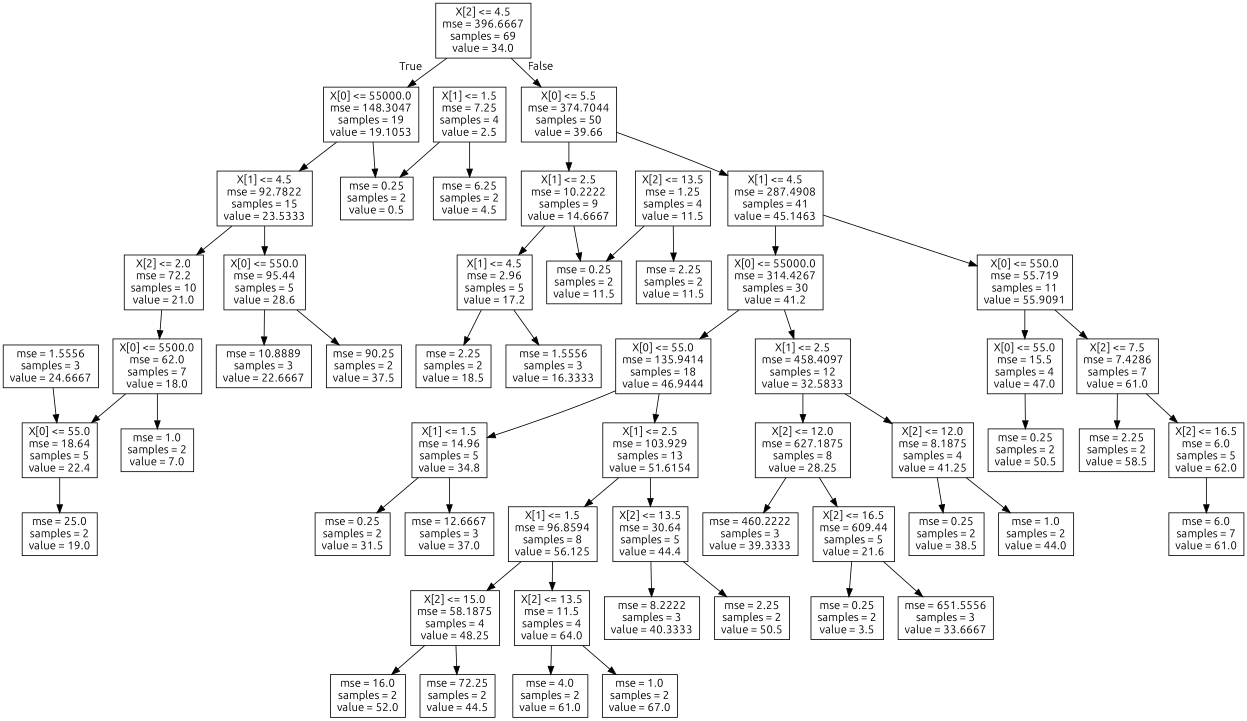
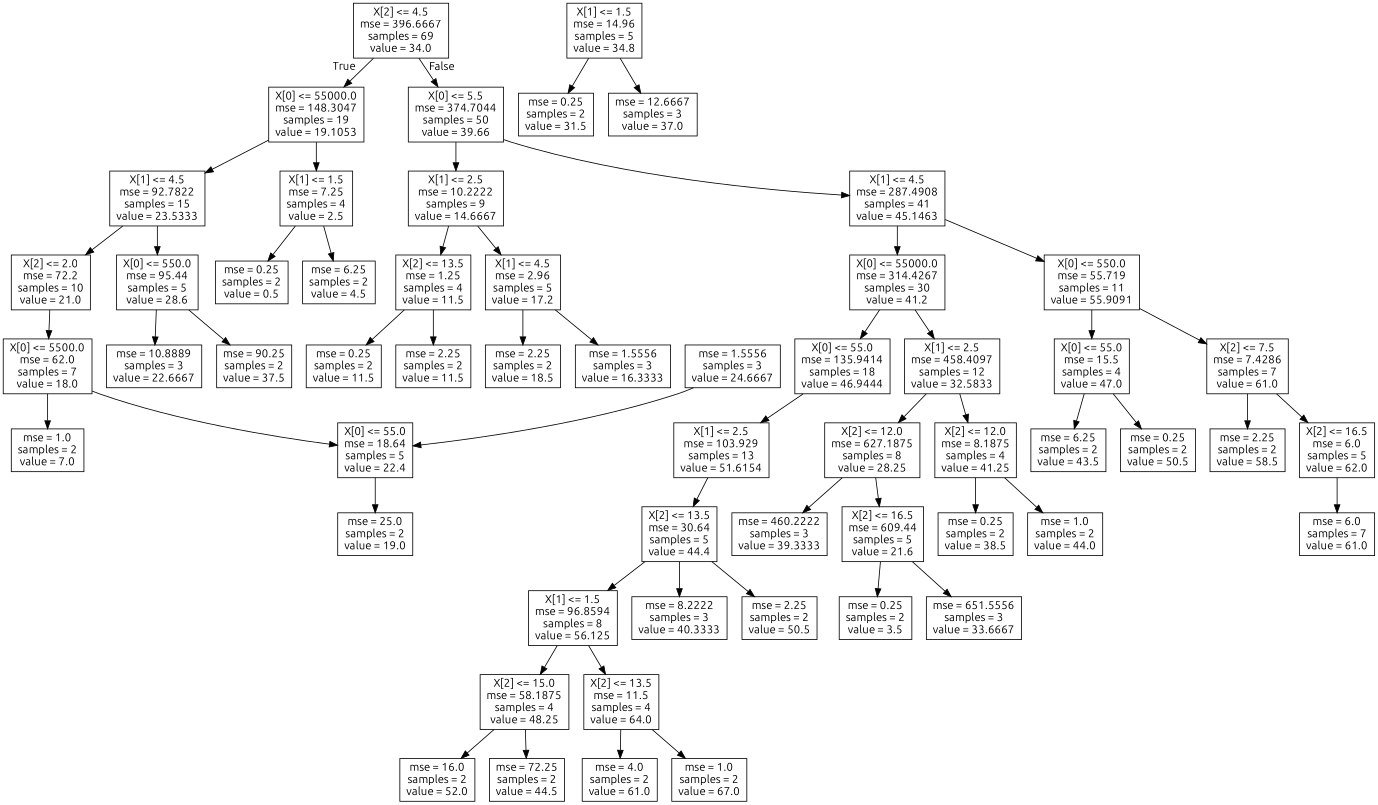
(374, 156) -> (316, 152)
(576, 240) -> (446, 236)
(556, 414) -> none
none -> (1068, 450)
(605, 490) -> (630, 574)
